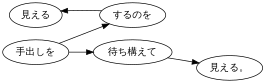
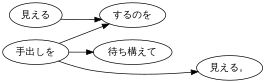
(85, 10) -> (78, 20)
(180, 60) -> (124, 74)
